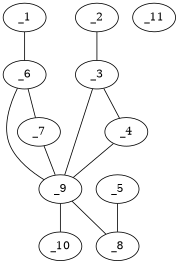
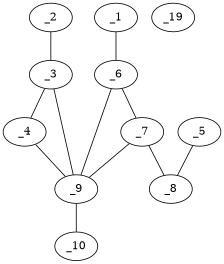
(154, 17) -> (173, 17)
(89, 218) -> (157, 161)
